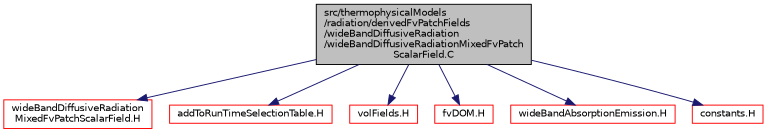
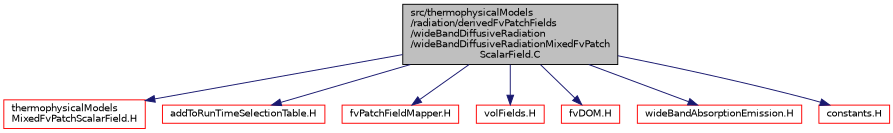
(78, 114) -> (75, 114)
none -> (400, 114)
